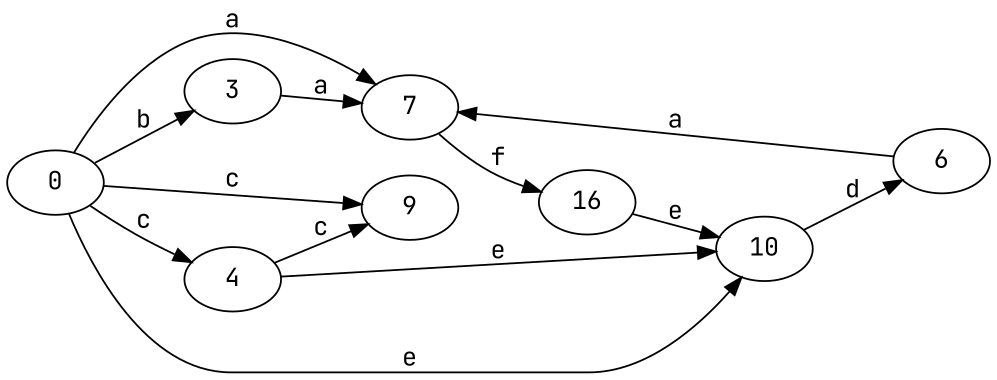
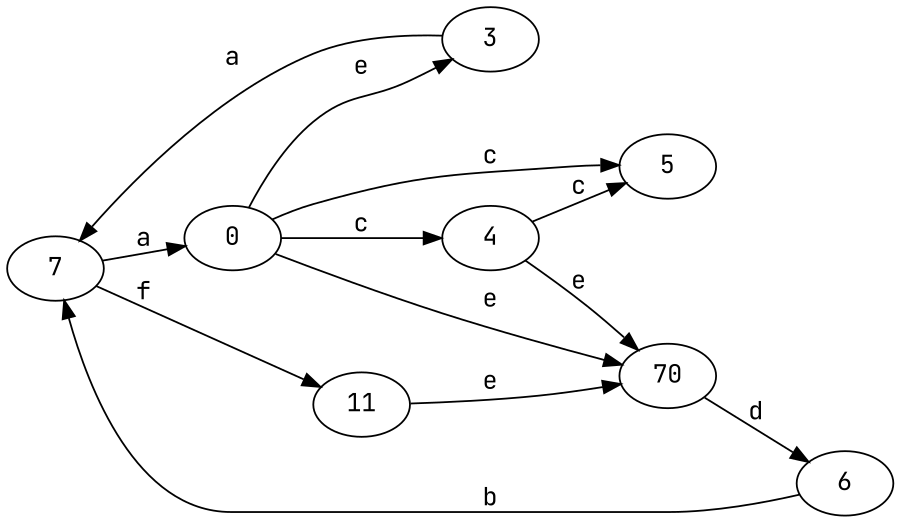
(197, 39) -> (135, 255)
(144, 121) -> (362, 67)
(676, 121) -> (491, 499)
(587, 202) -> (362, 405)
(410, 208) -> (668, 166)
(764, 249) -> (668, 376)
